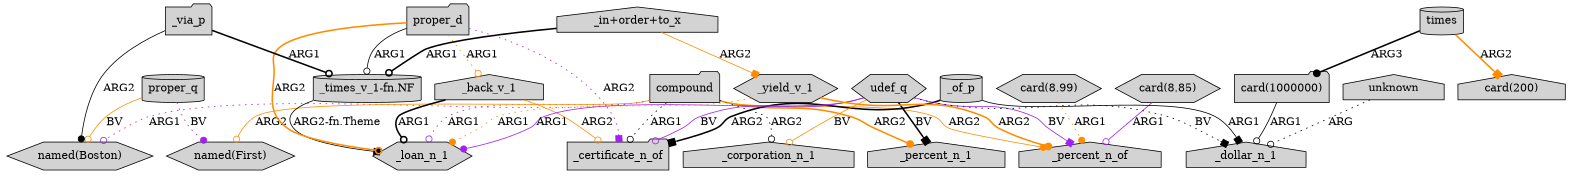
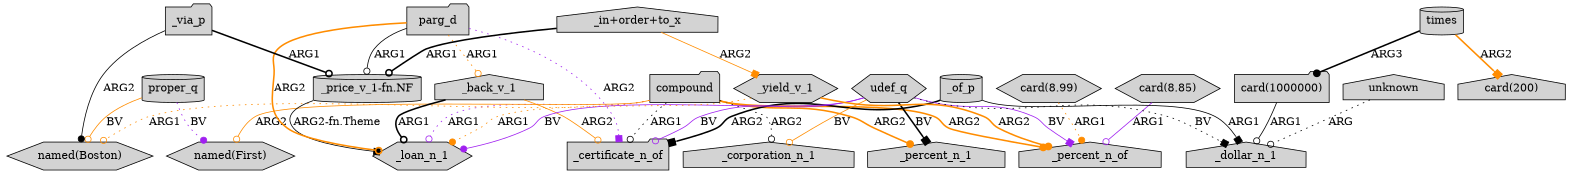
(438, 21) -> (438, 21)
(367, 89) -> (367, 89)
(292, 104) -> (292, 104)
(916, 112) -> (916, 112)
(552, 122) -> (552, 122)
